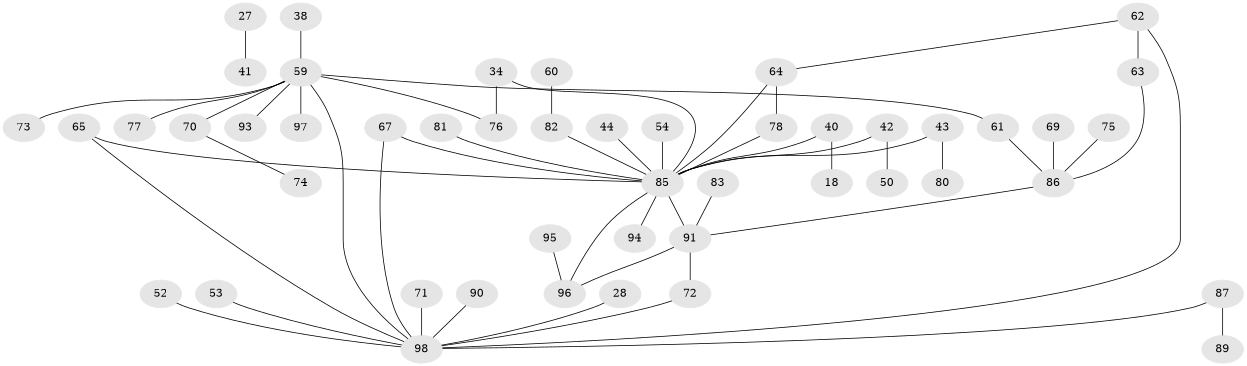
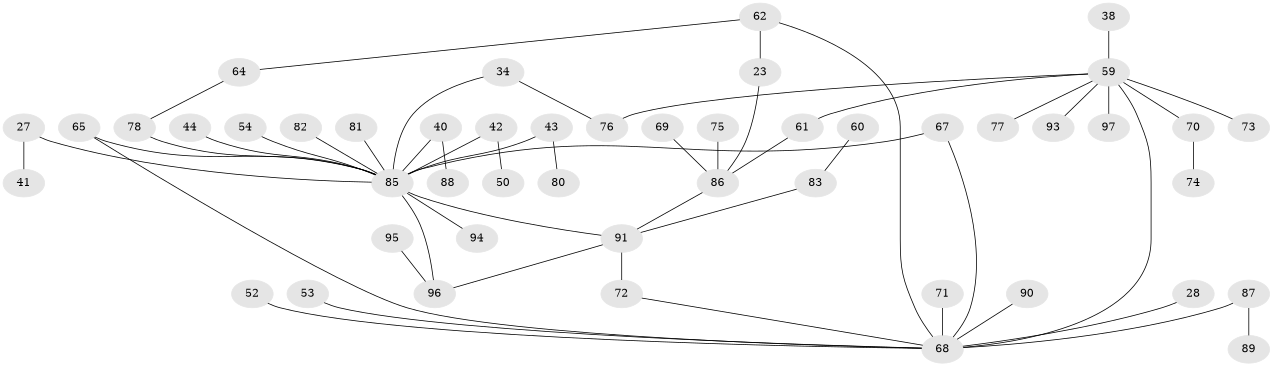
(1138, 72) -> (760, 72)
(552, 100) -> (837, 155)
(725, 132) -> (204, 171)
(832, 183) -> (448, 183)
(422, 349) -> (943, 349)
